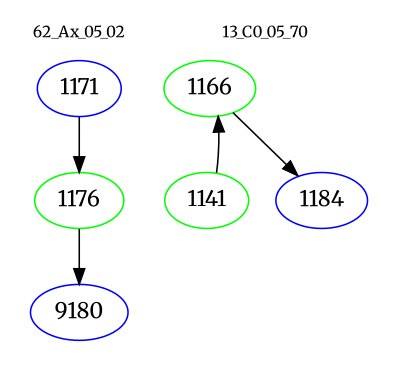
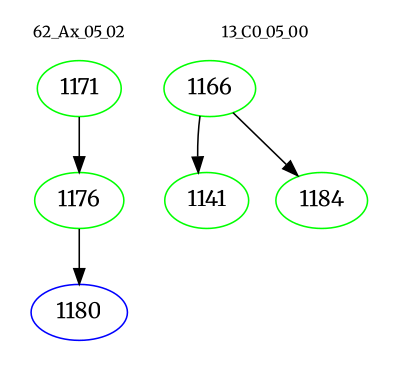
(266, 33) -> (266, 33)
(79, 89) -> (79, 89)
(218, 153) -> (198, 136)
(322, 200) -> (322, 200)
(79, 312) -> (79, 312)
